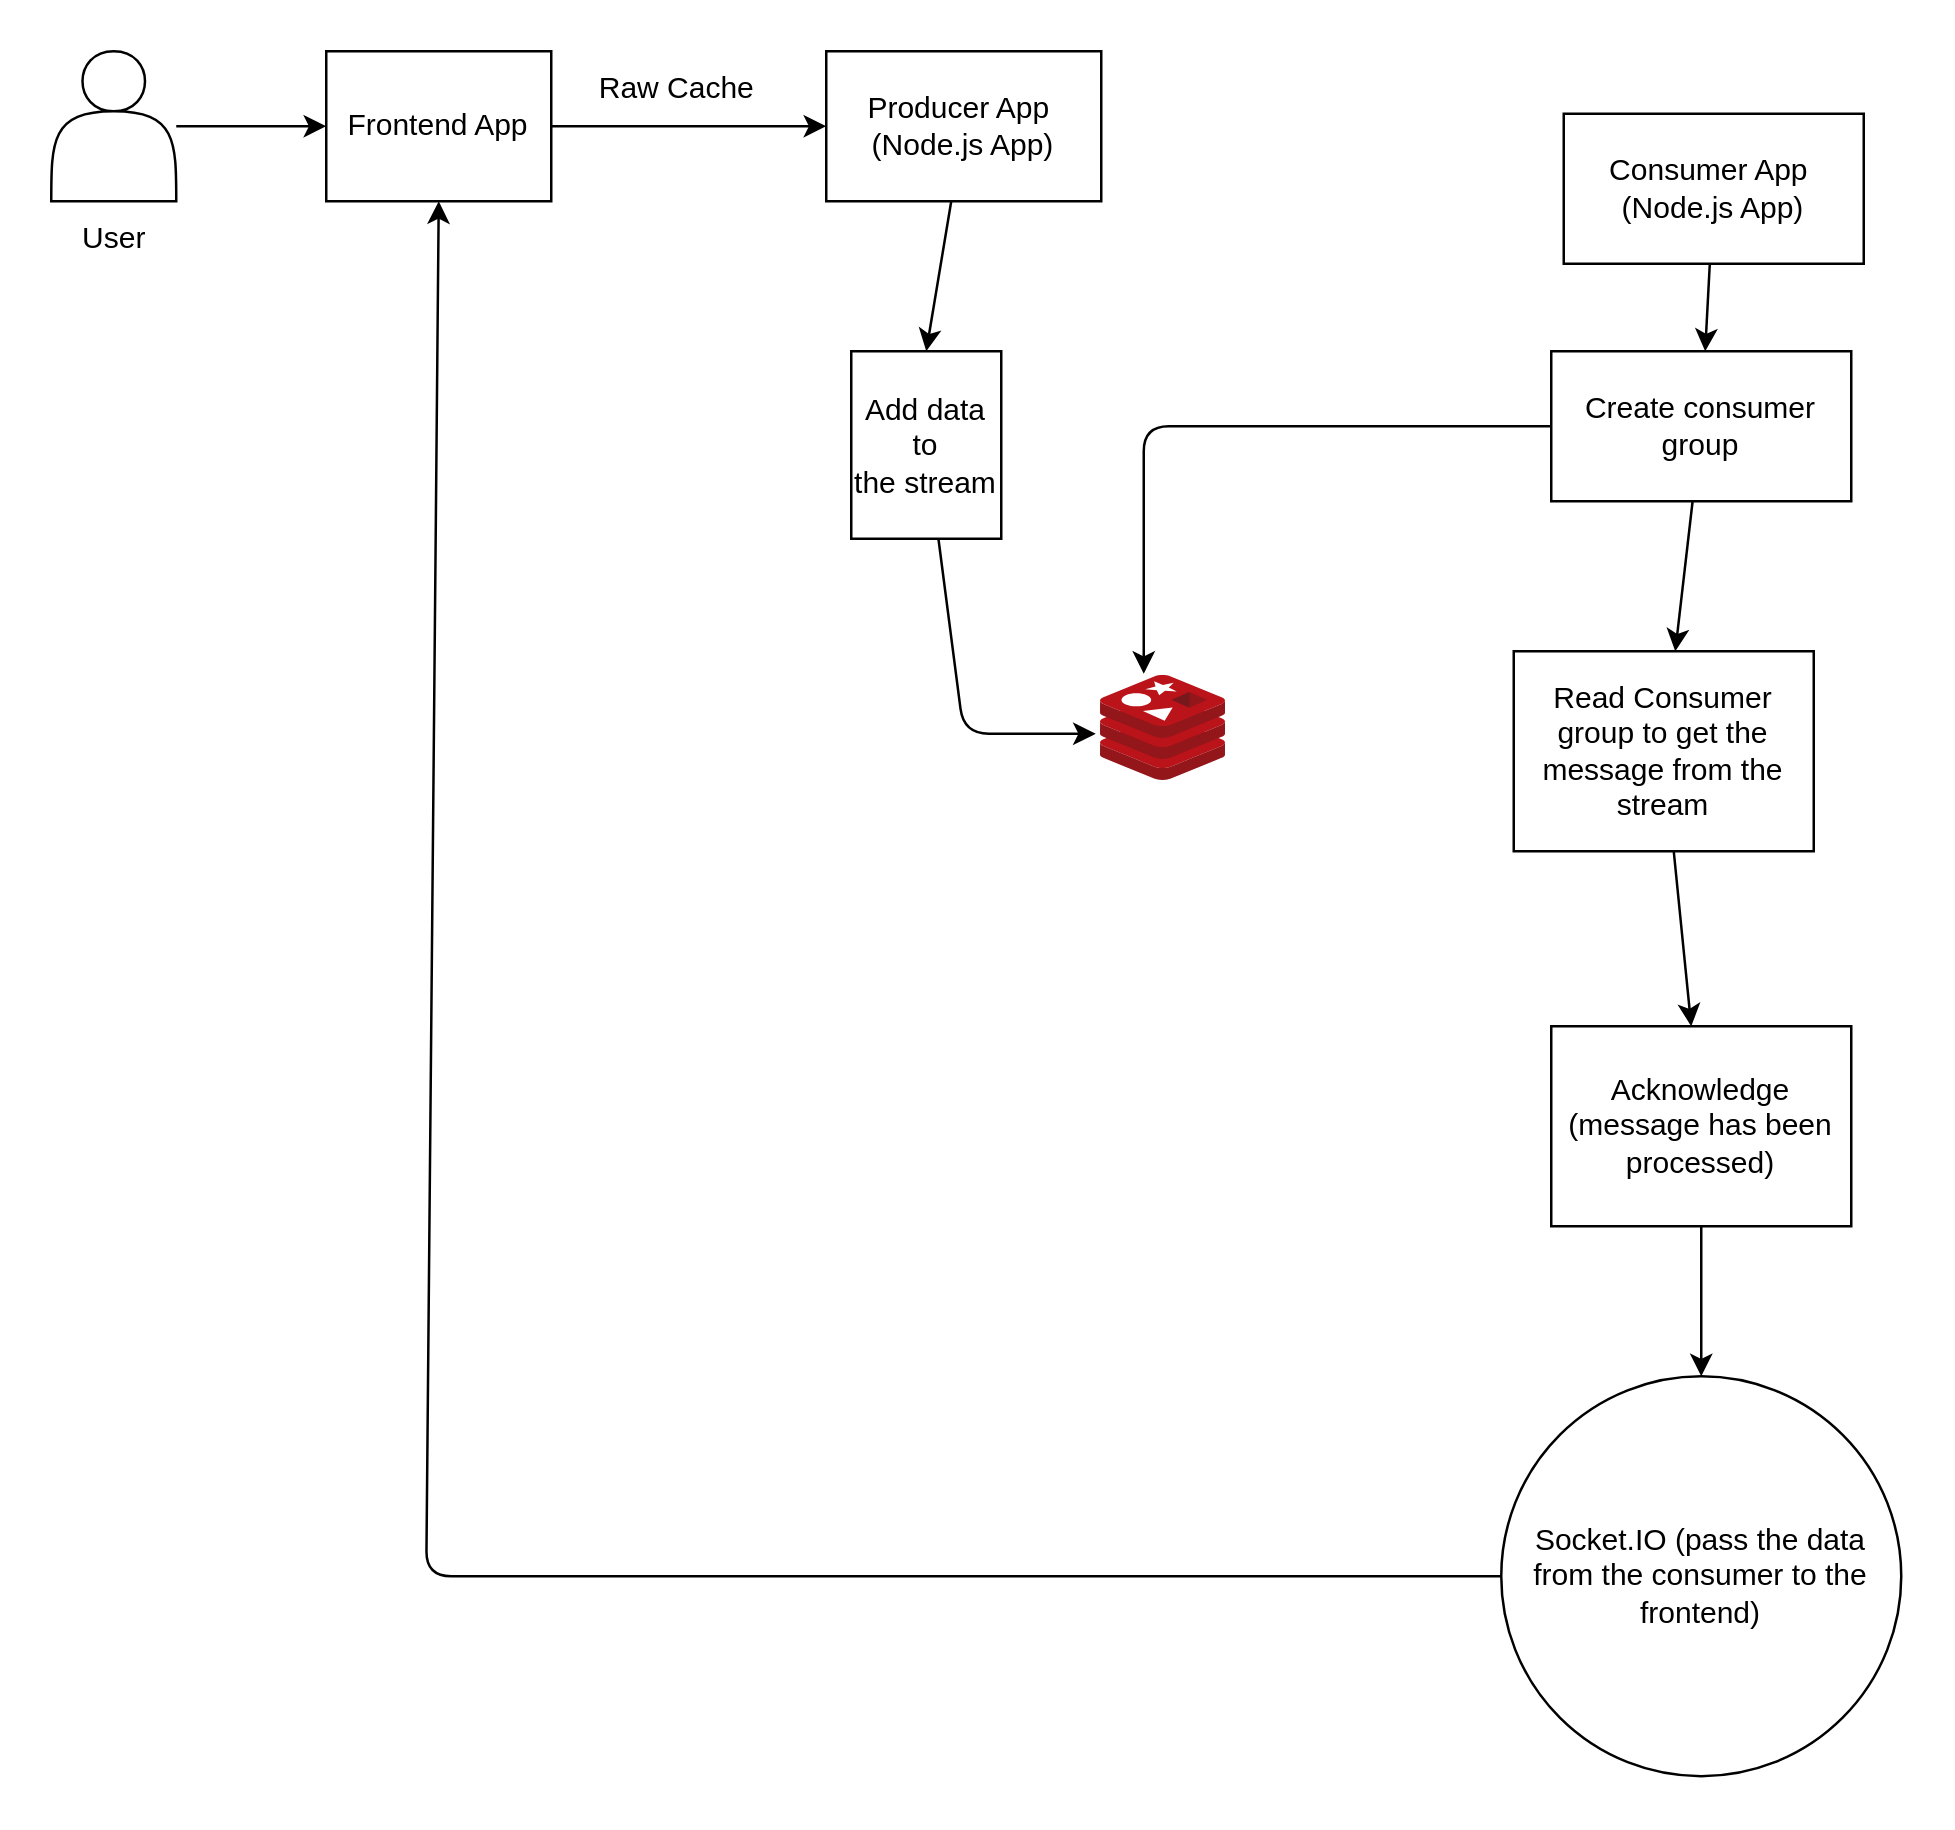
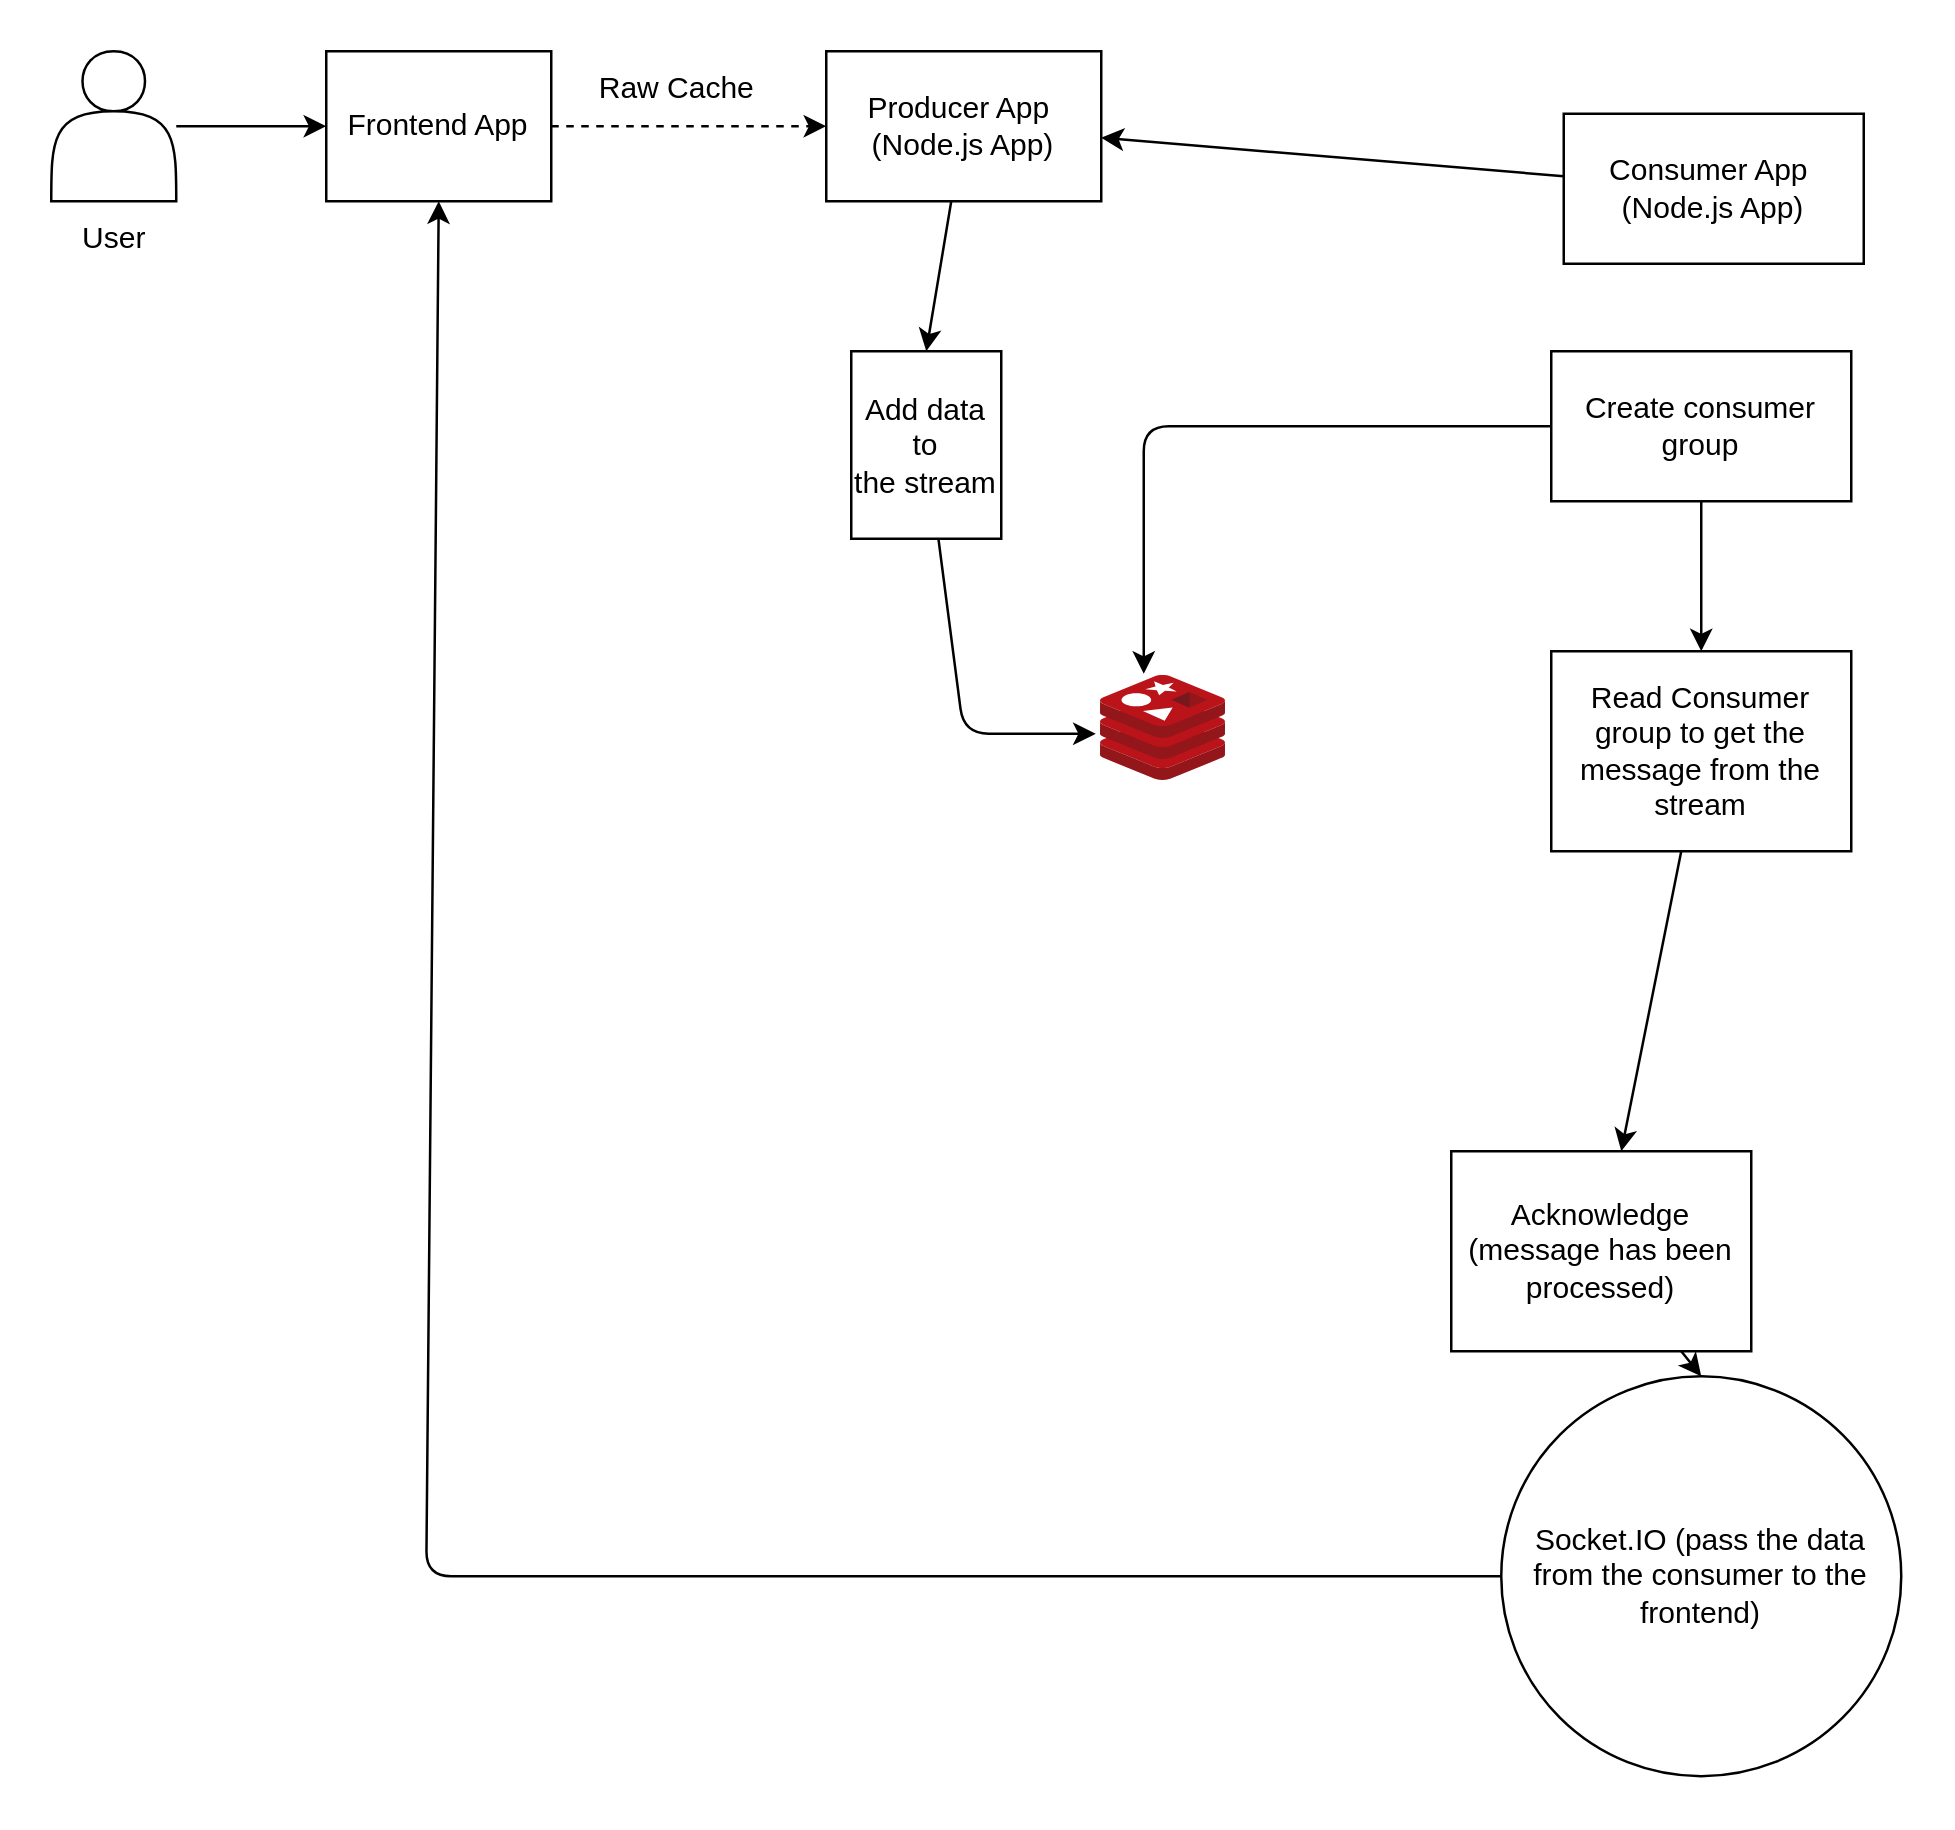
(682, 126) -> (682, 126)
(1708, 299) -> (1340, 158)
(1664, 751) -> (1701, 751)
(1701, 1126) -> (1601, 1251)
